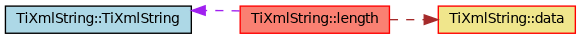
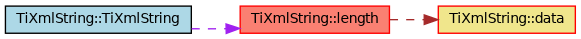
(222, 11) -> (209, 29)
